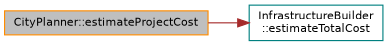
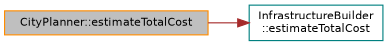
(106, 23) -> (106, 23)
